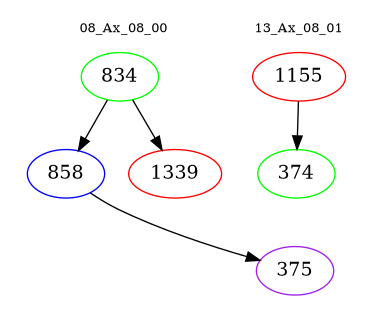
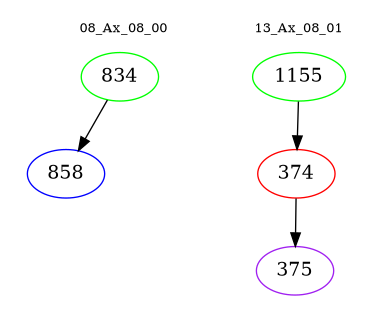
(299, 77) -> (299, 77)
(175, 174) -> none
(296, 174) -> (296, 174)
(166, 230) -> (296, 216)
